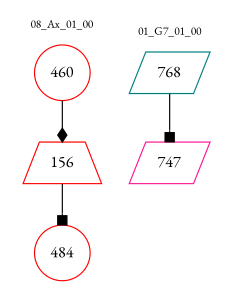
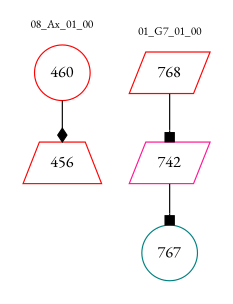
(170, 73) -> (170, 73)
(62, 163) -> (62, 163)
(170, 163) -> (170, 163)
(62, 253) -> none
none -> (170, 253)
